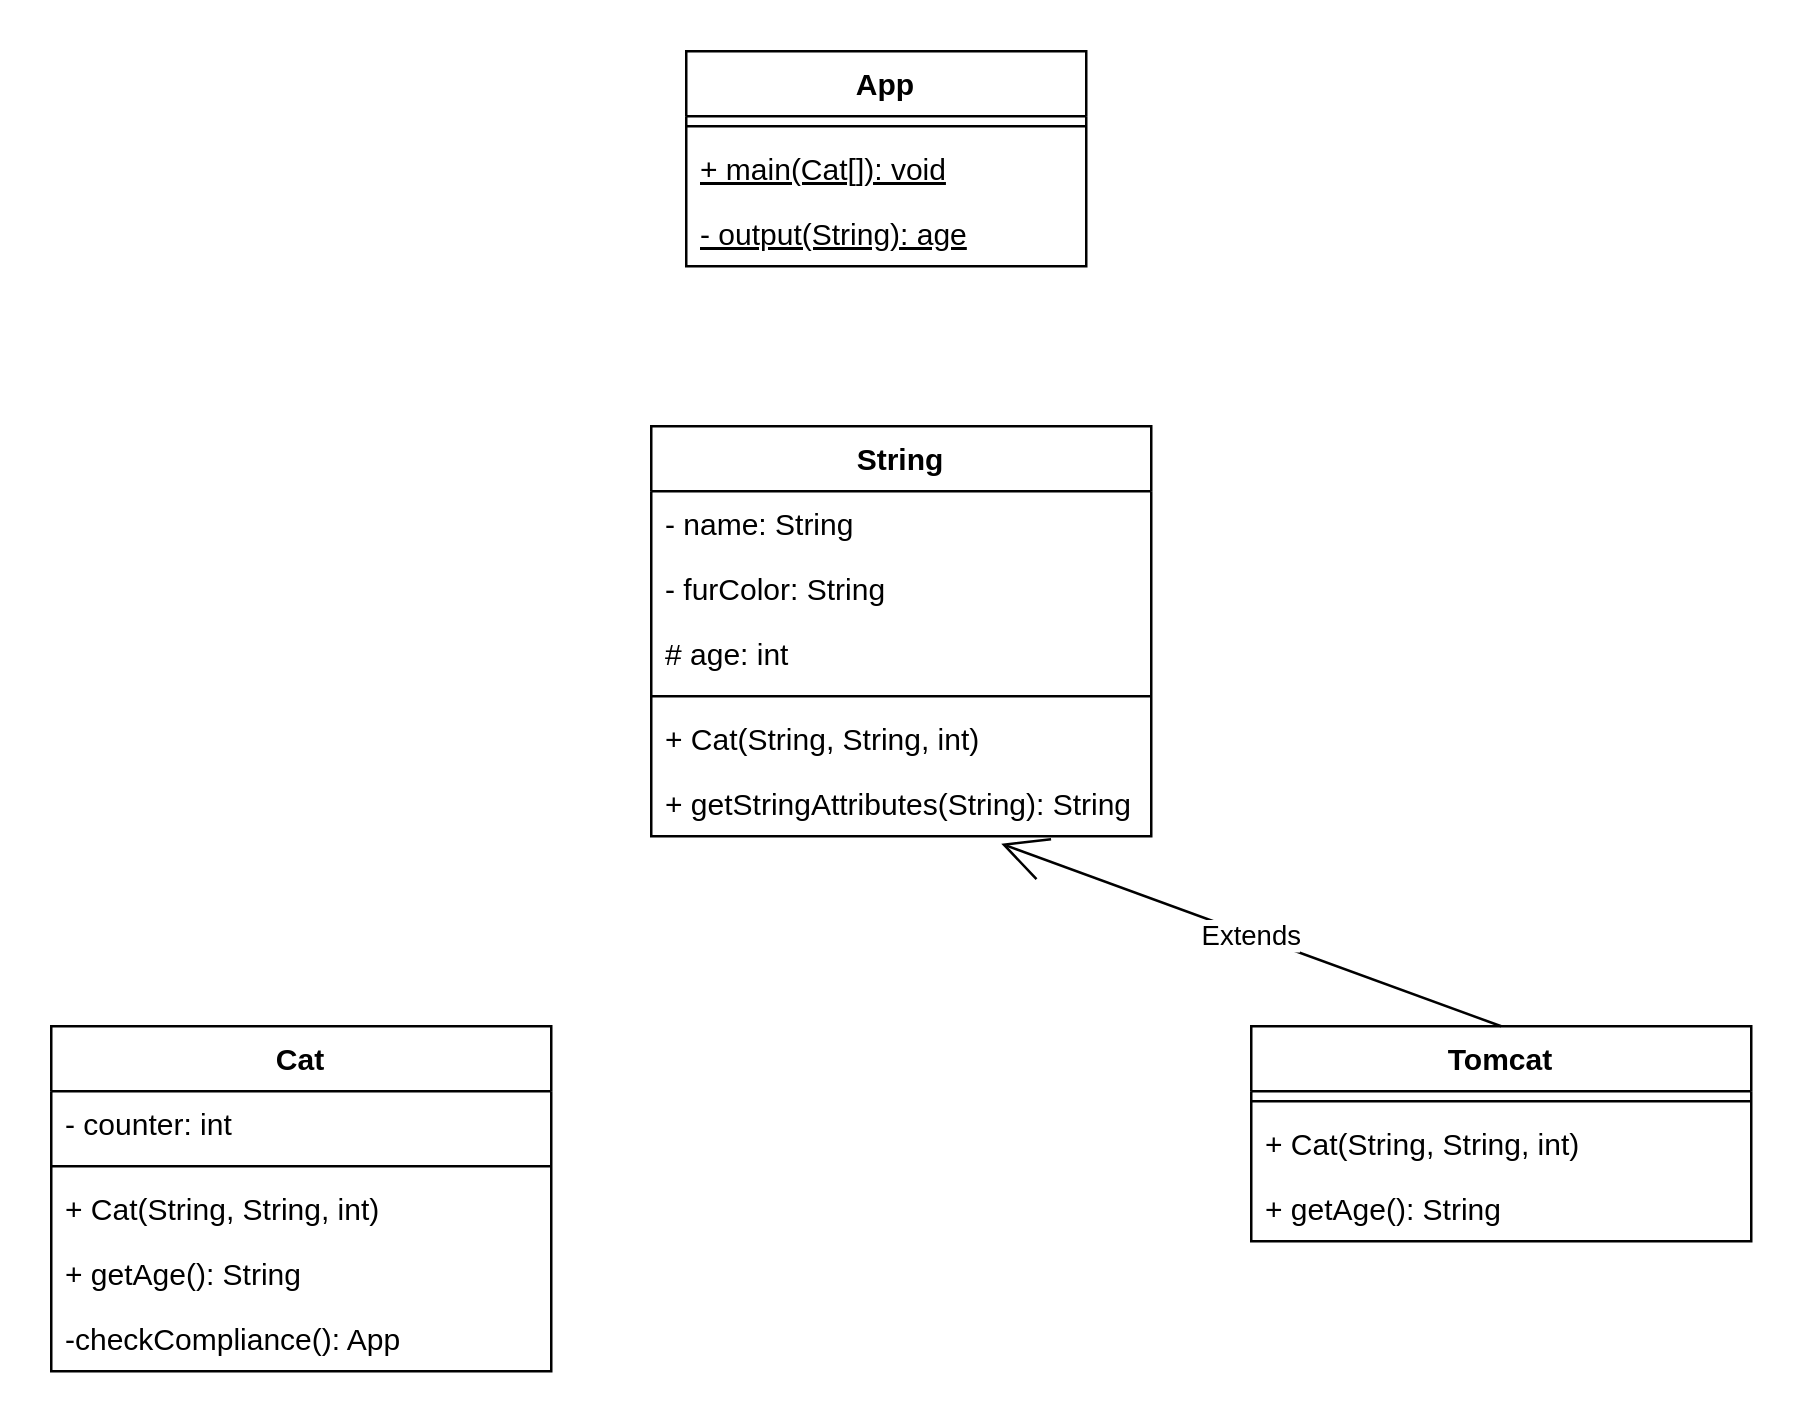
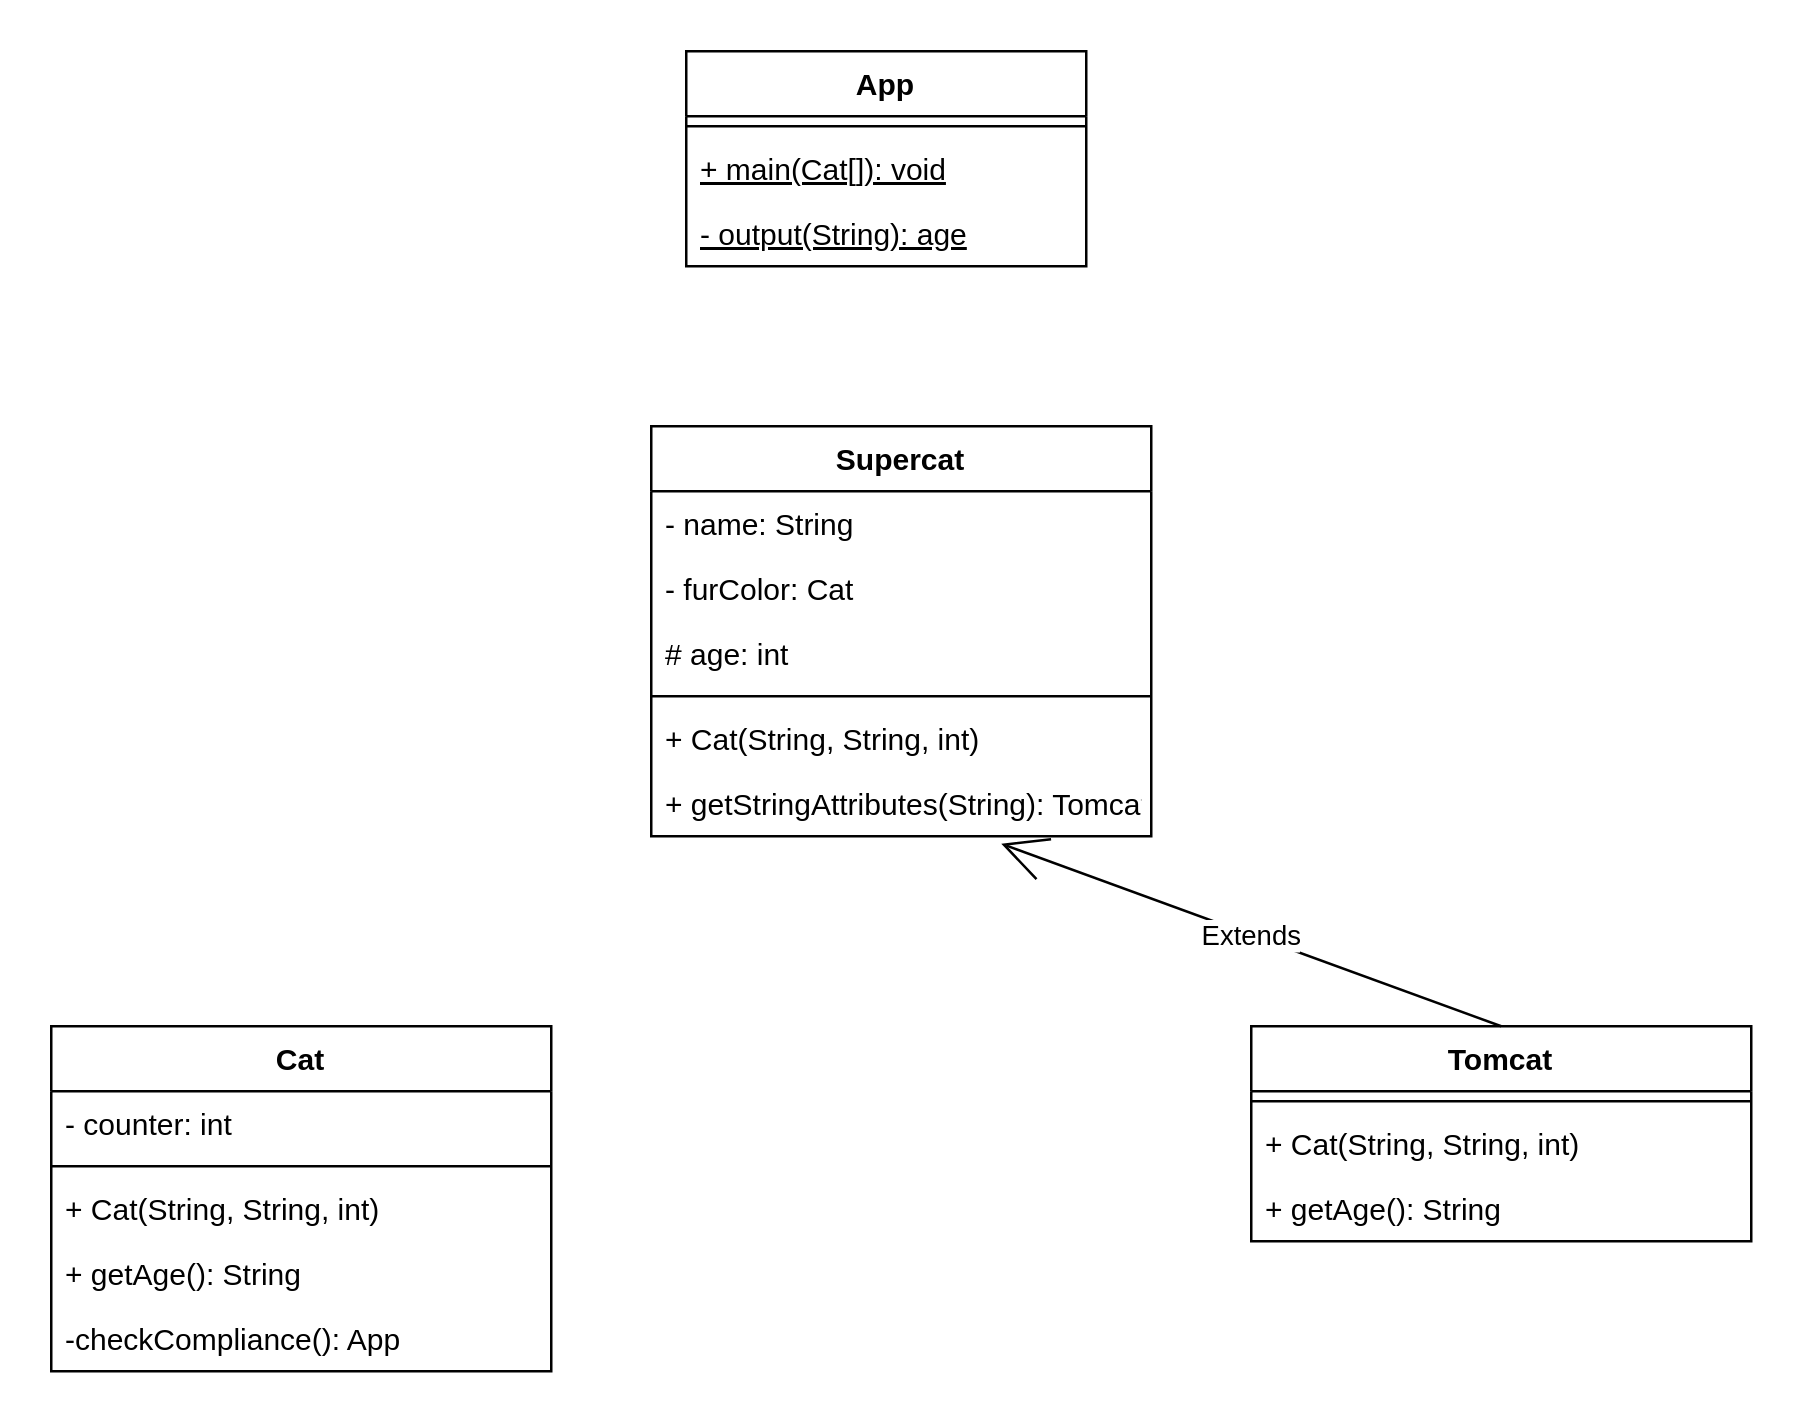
(900, 460) -> (900, 460)
(797, 590) -> (775, 590)
(949, 805) -> (952, 805)
